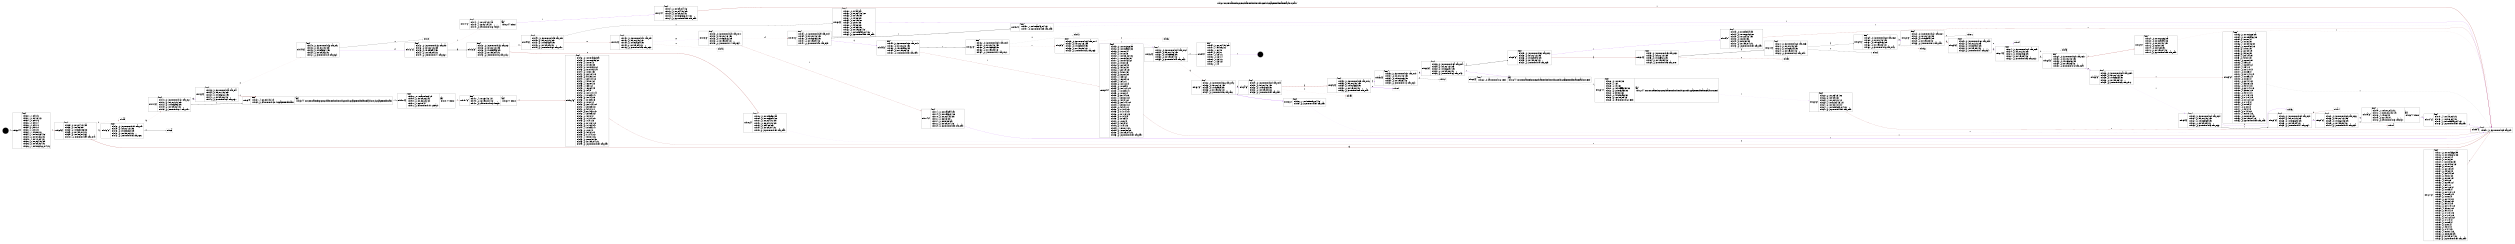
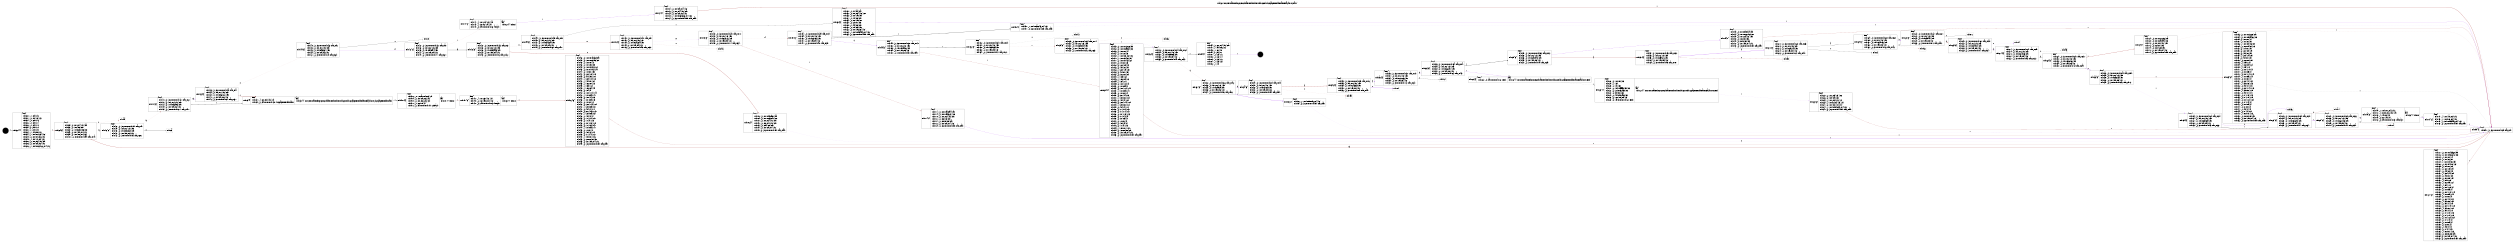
(1721, 53) -> (1721, 53)
